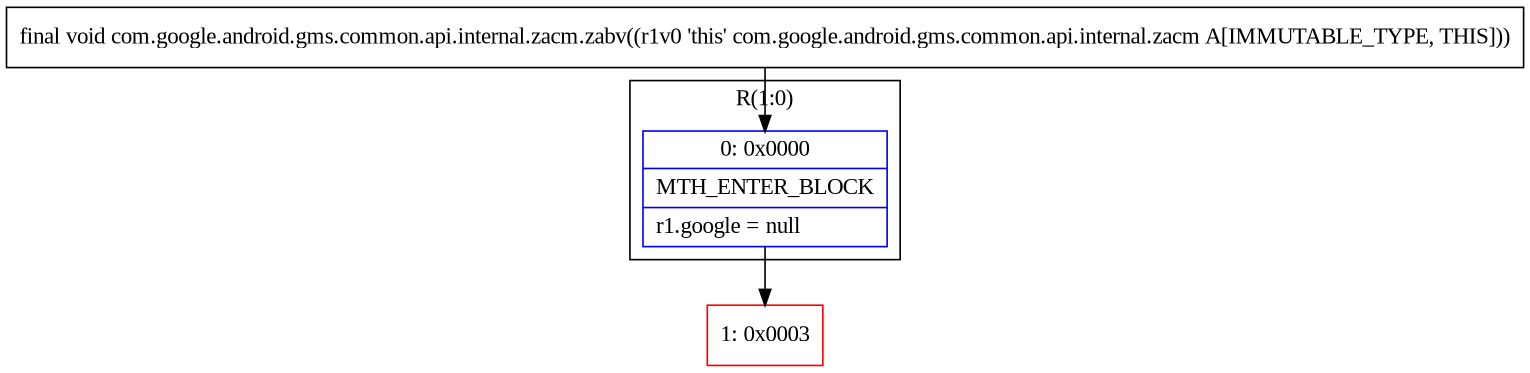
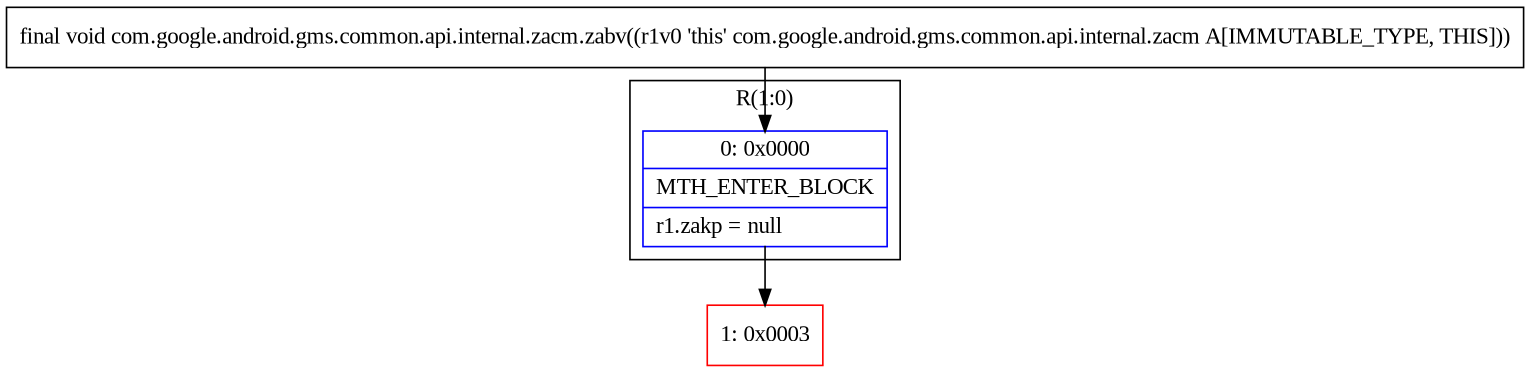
(728, 226) -> (719, 226)
